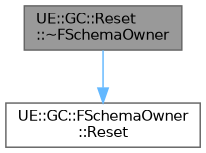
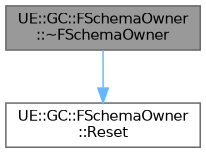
(103, 28) -> (103, 28)
